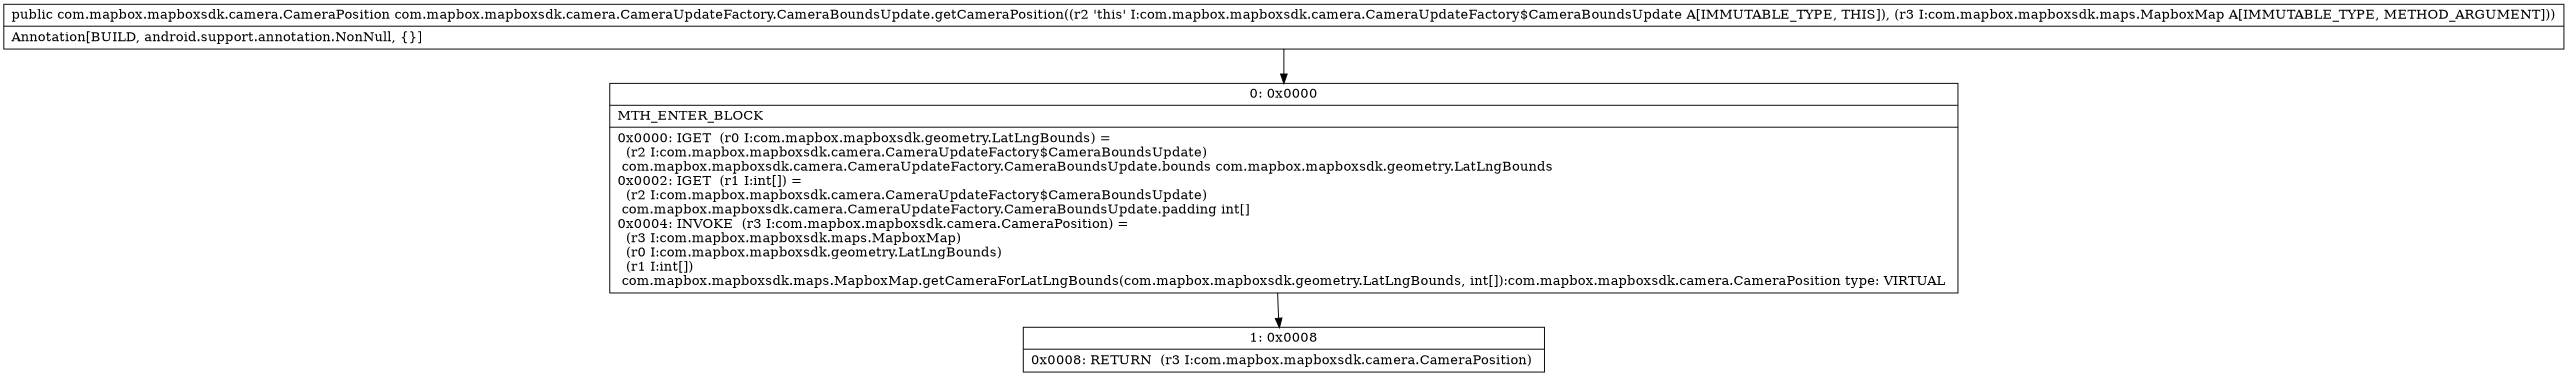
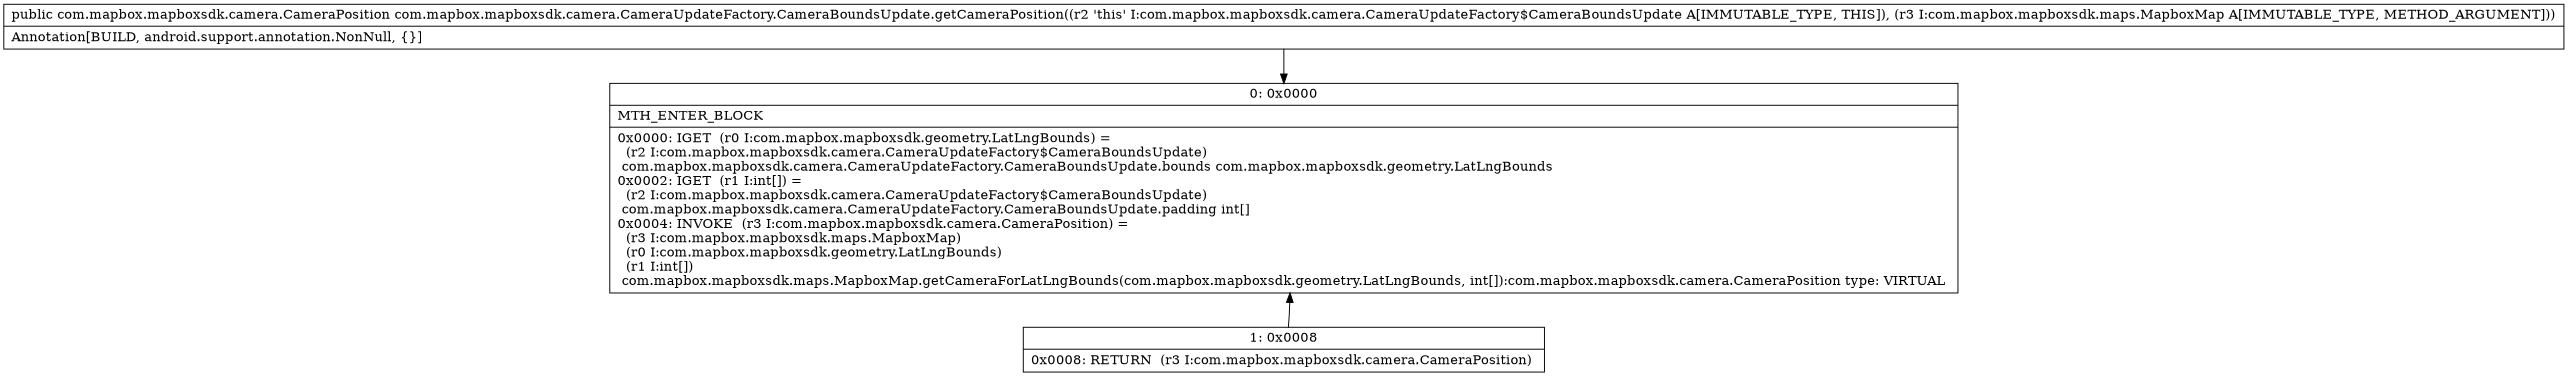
(1278, 305) -> (1289, 315)
